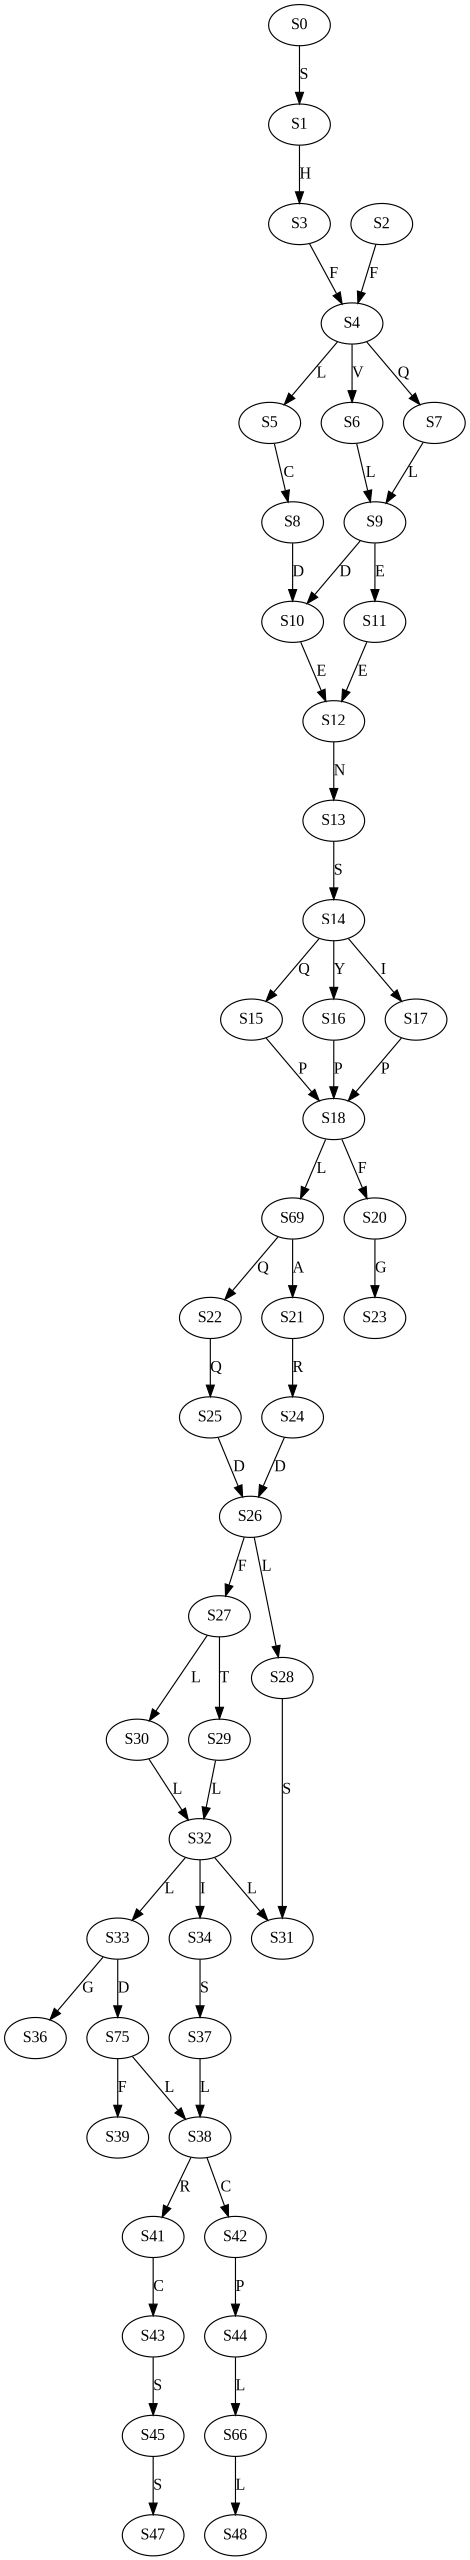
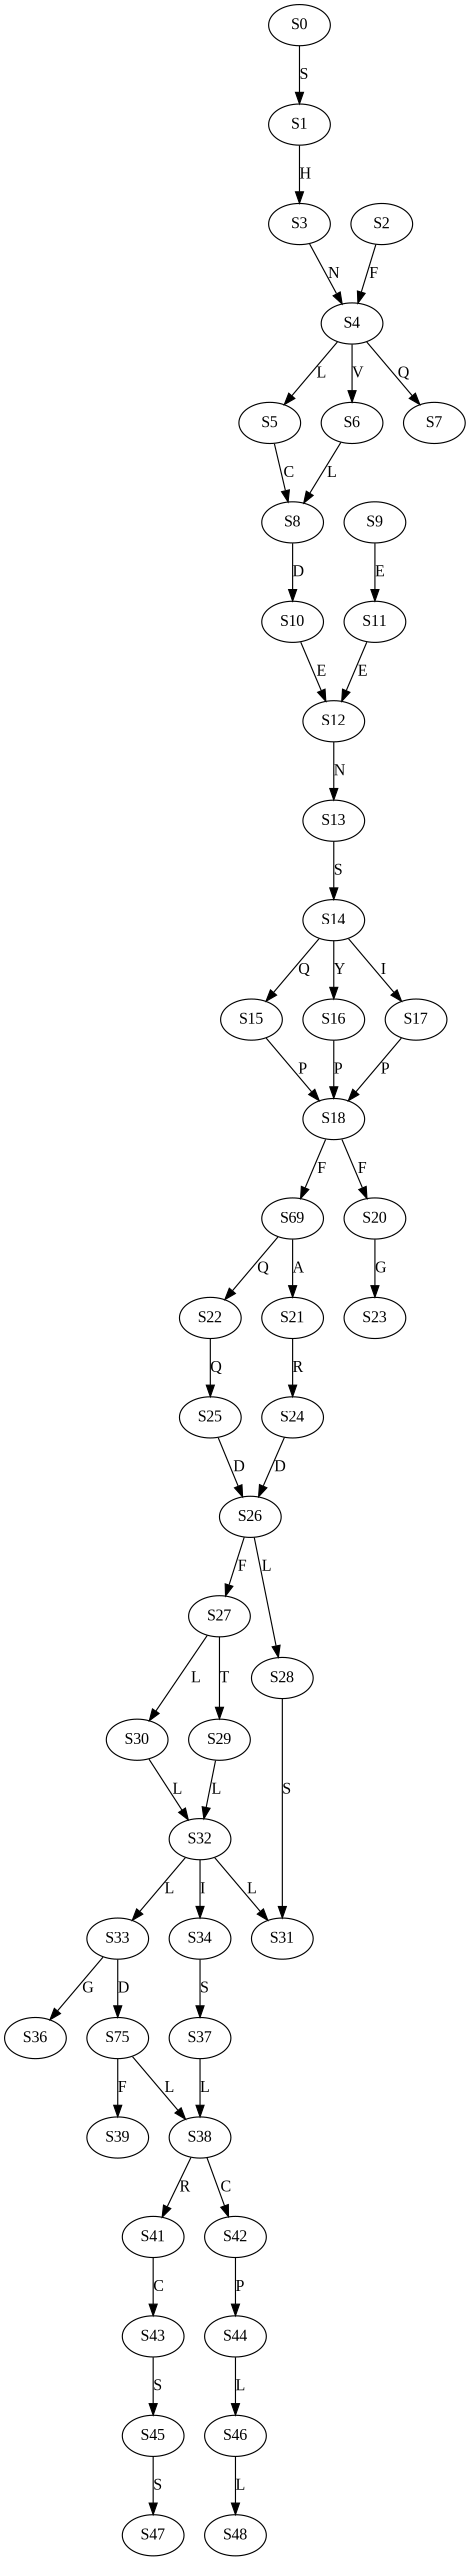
(334, 274) -> (334, 274)
(362, 467) -> (325, 468)
(408, 468) -> none
(337, 568) -> none
(322, 1169) -> (322, 1169)
(235, 2436) -> (235, 2436)
